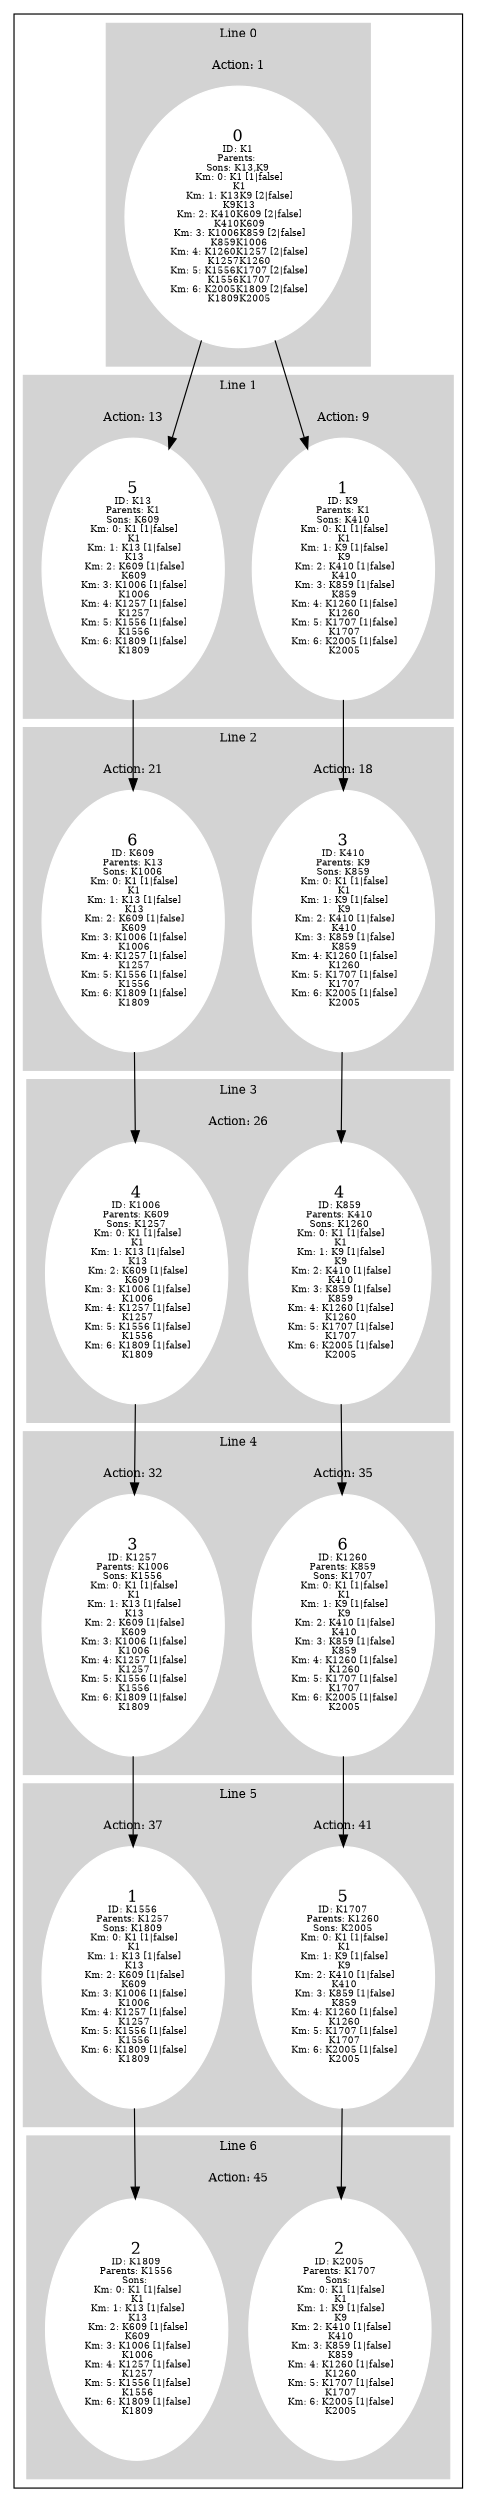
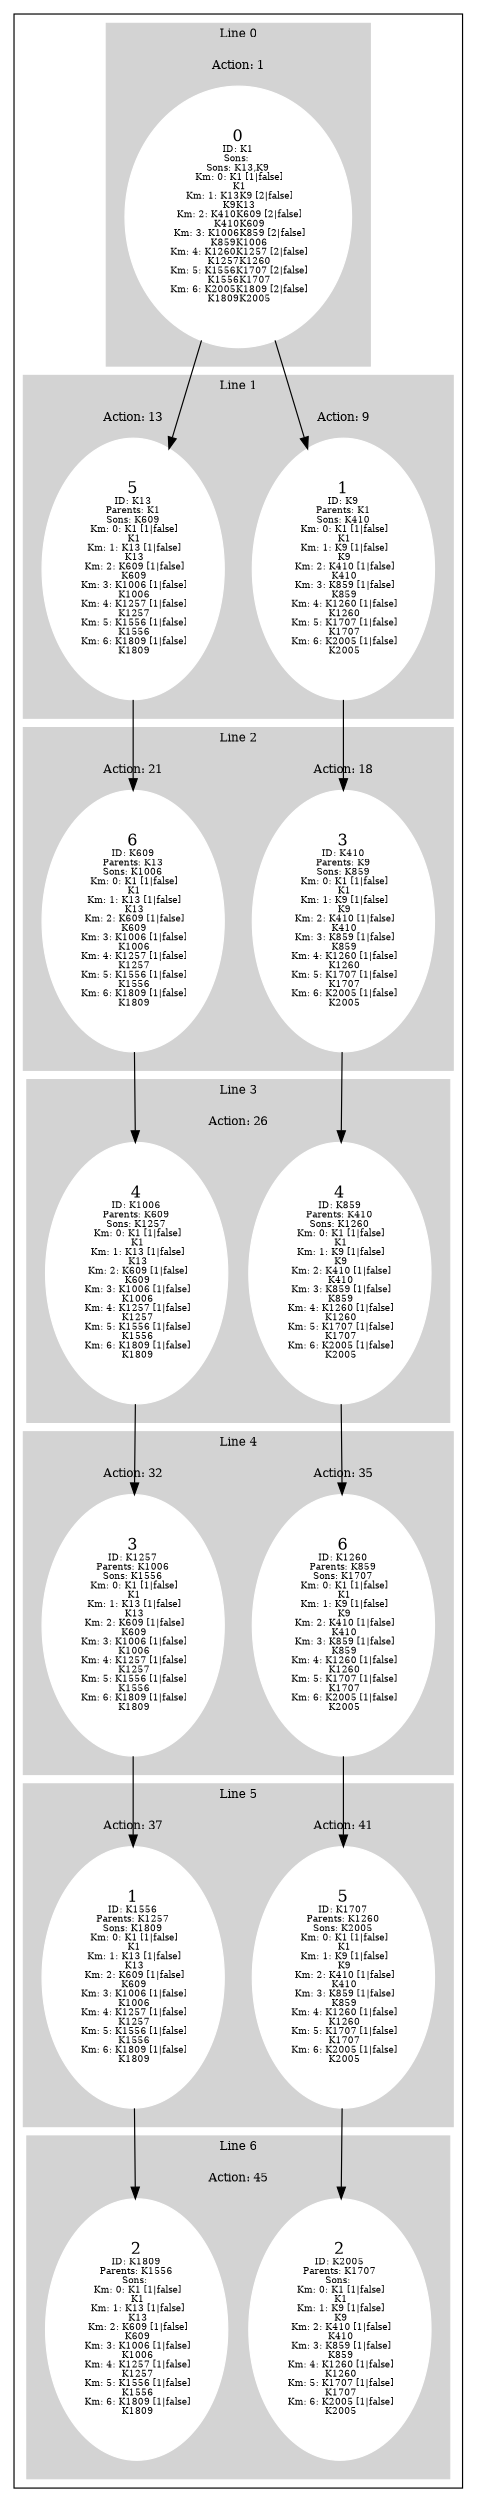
(238, 159) -> (238, 159)
